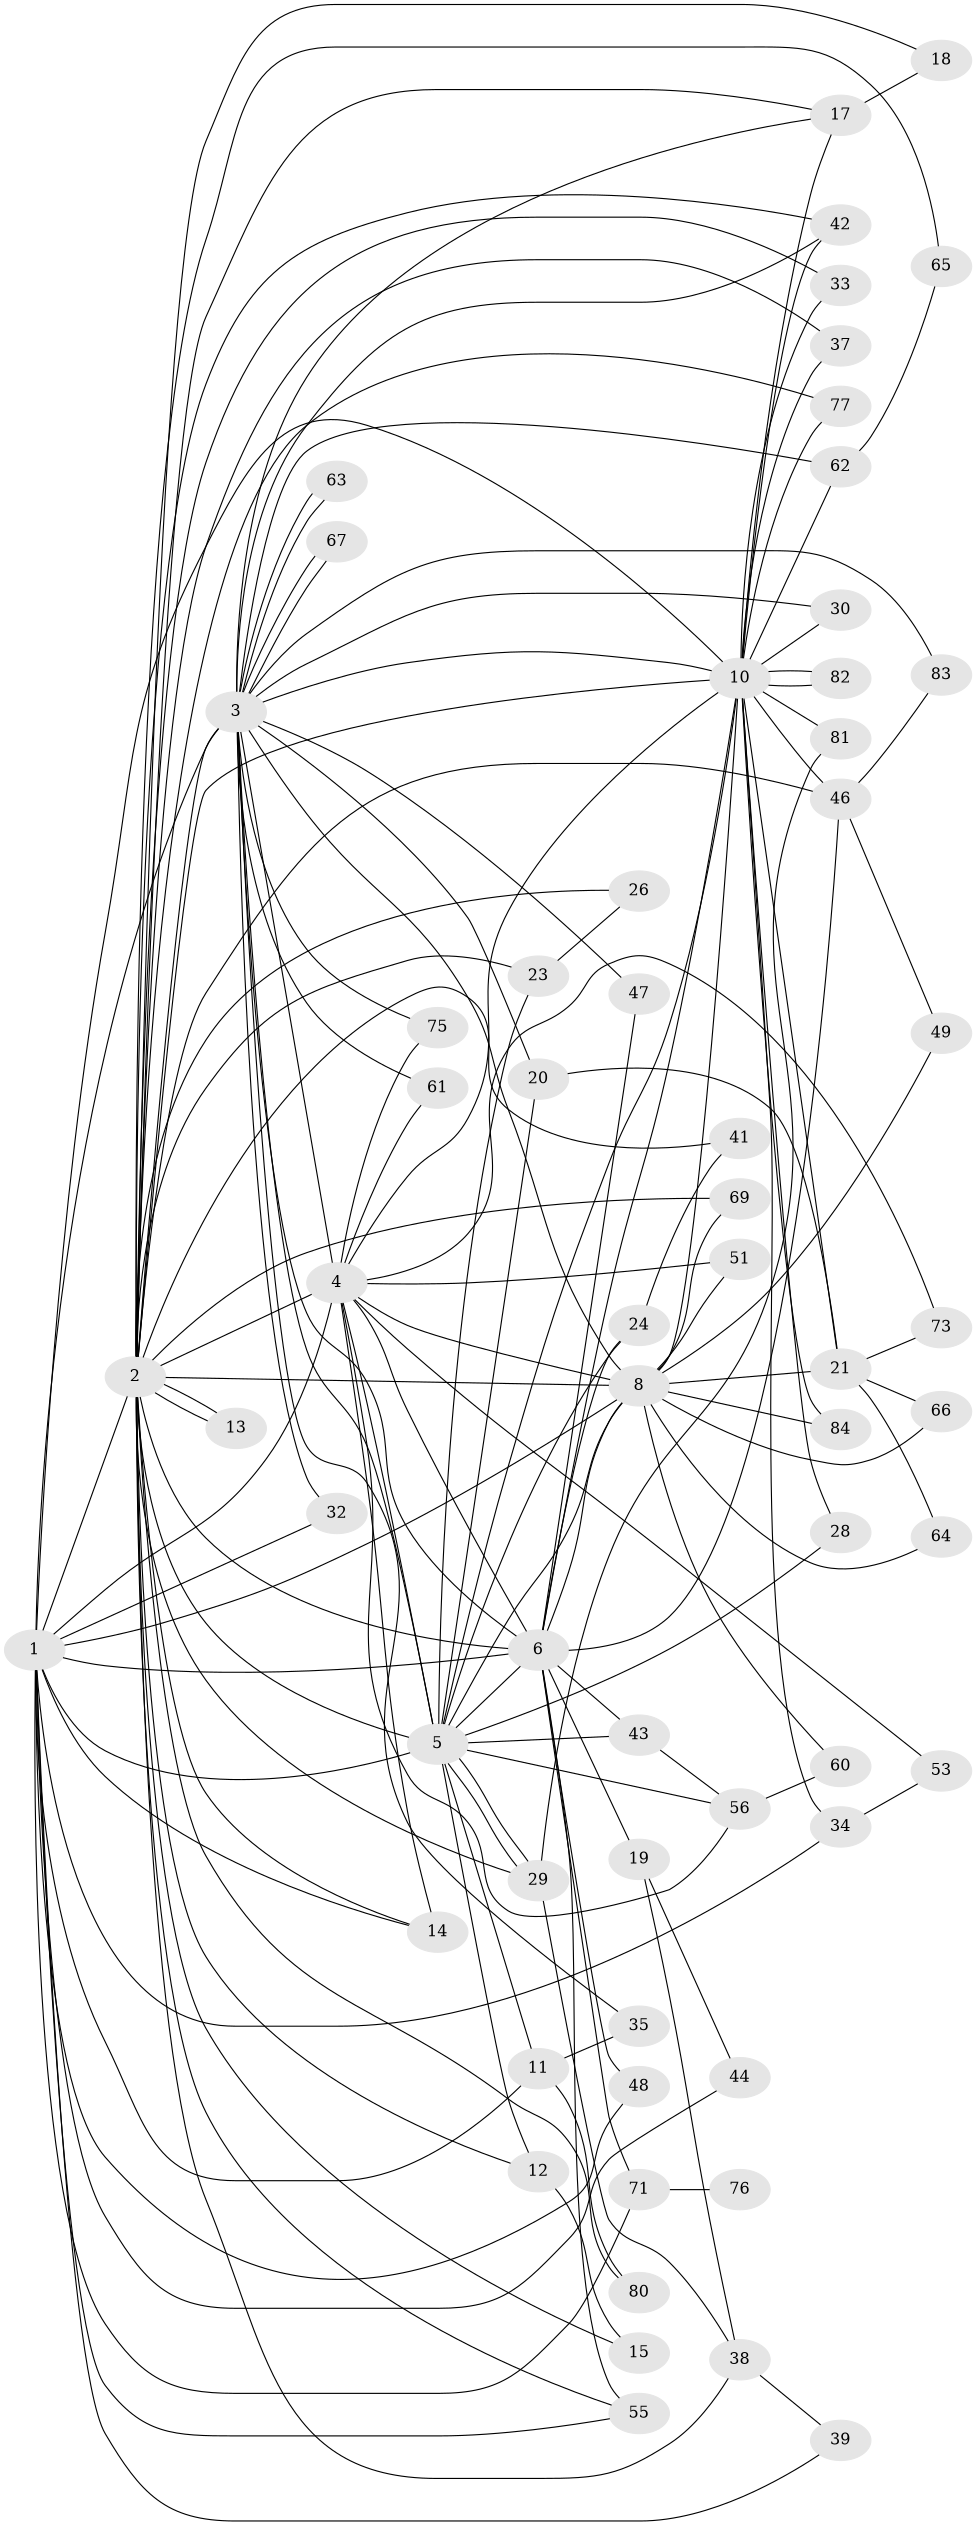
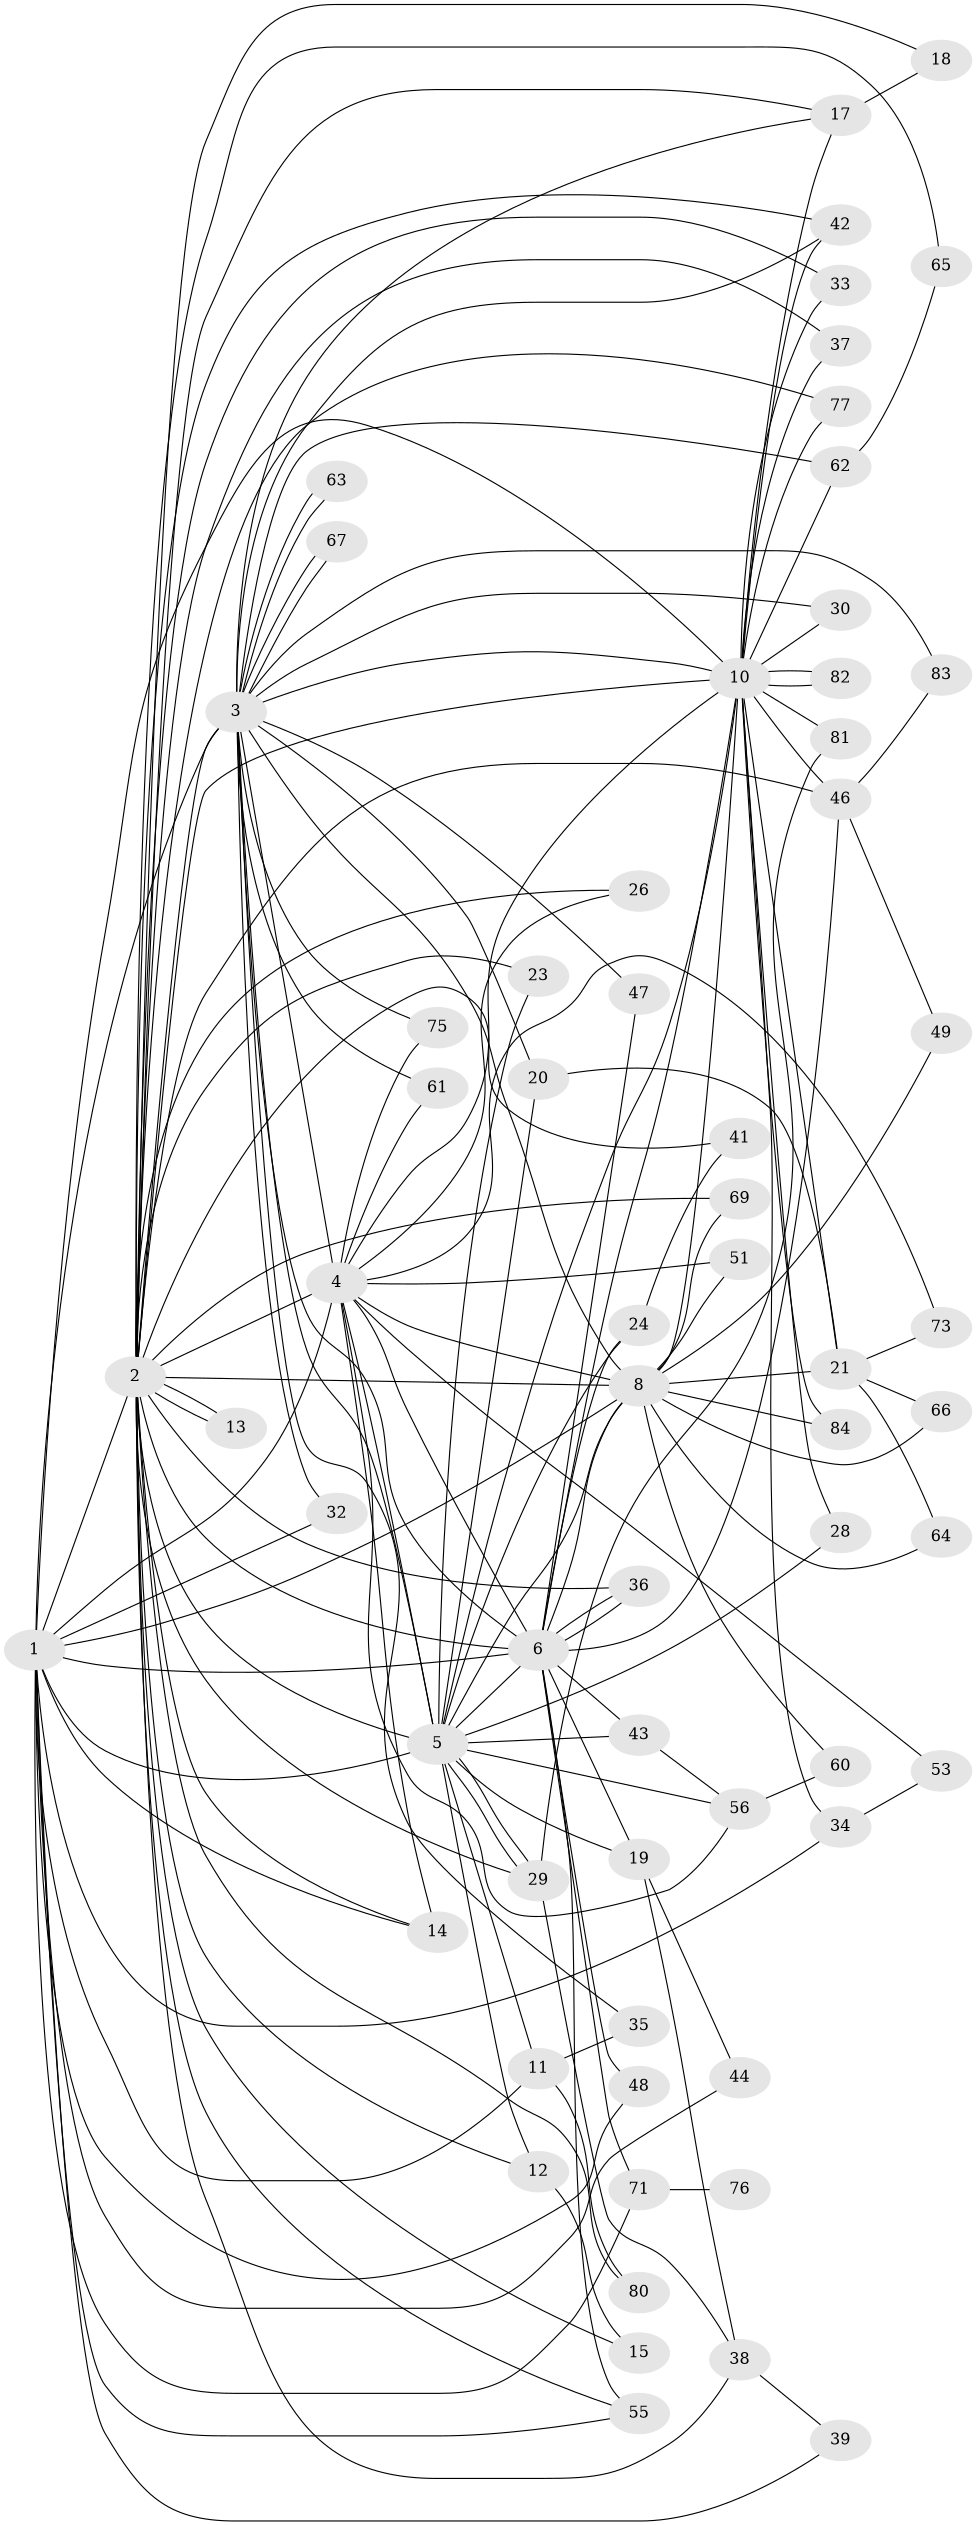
(589, 934) -> (483, 1107)
none -> (639, 1586)
none -> (529, 1814)
